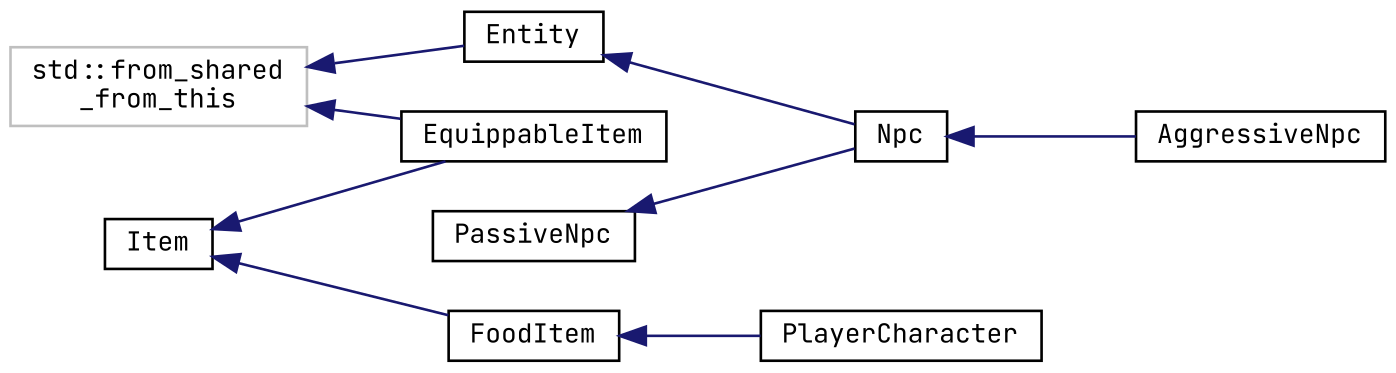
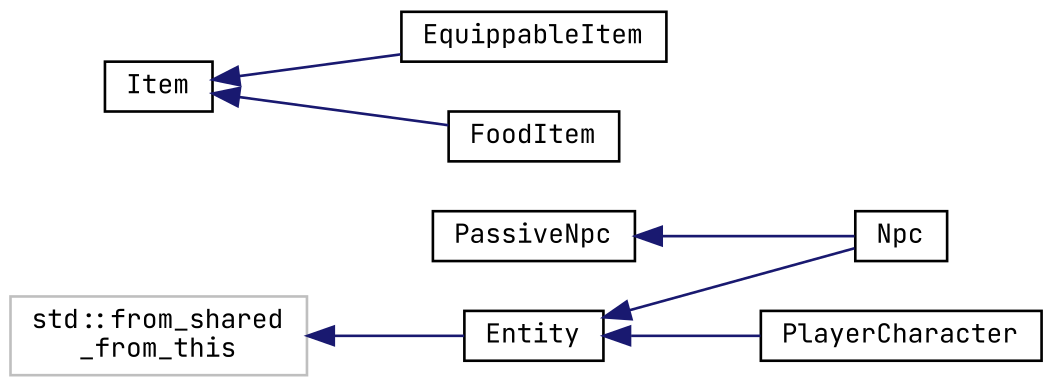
(367, 114) -> none
(1261, 136) -> none
(703, 336) -> (696, 336)
